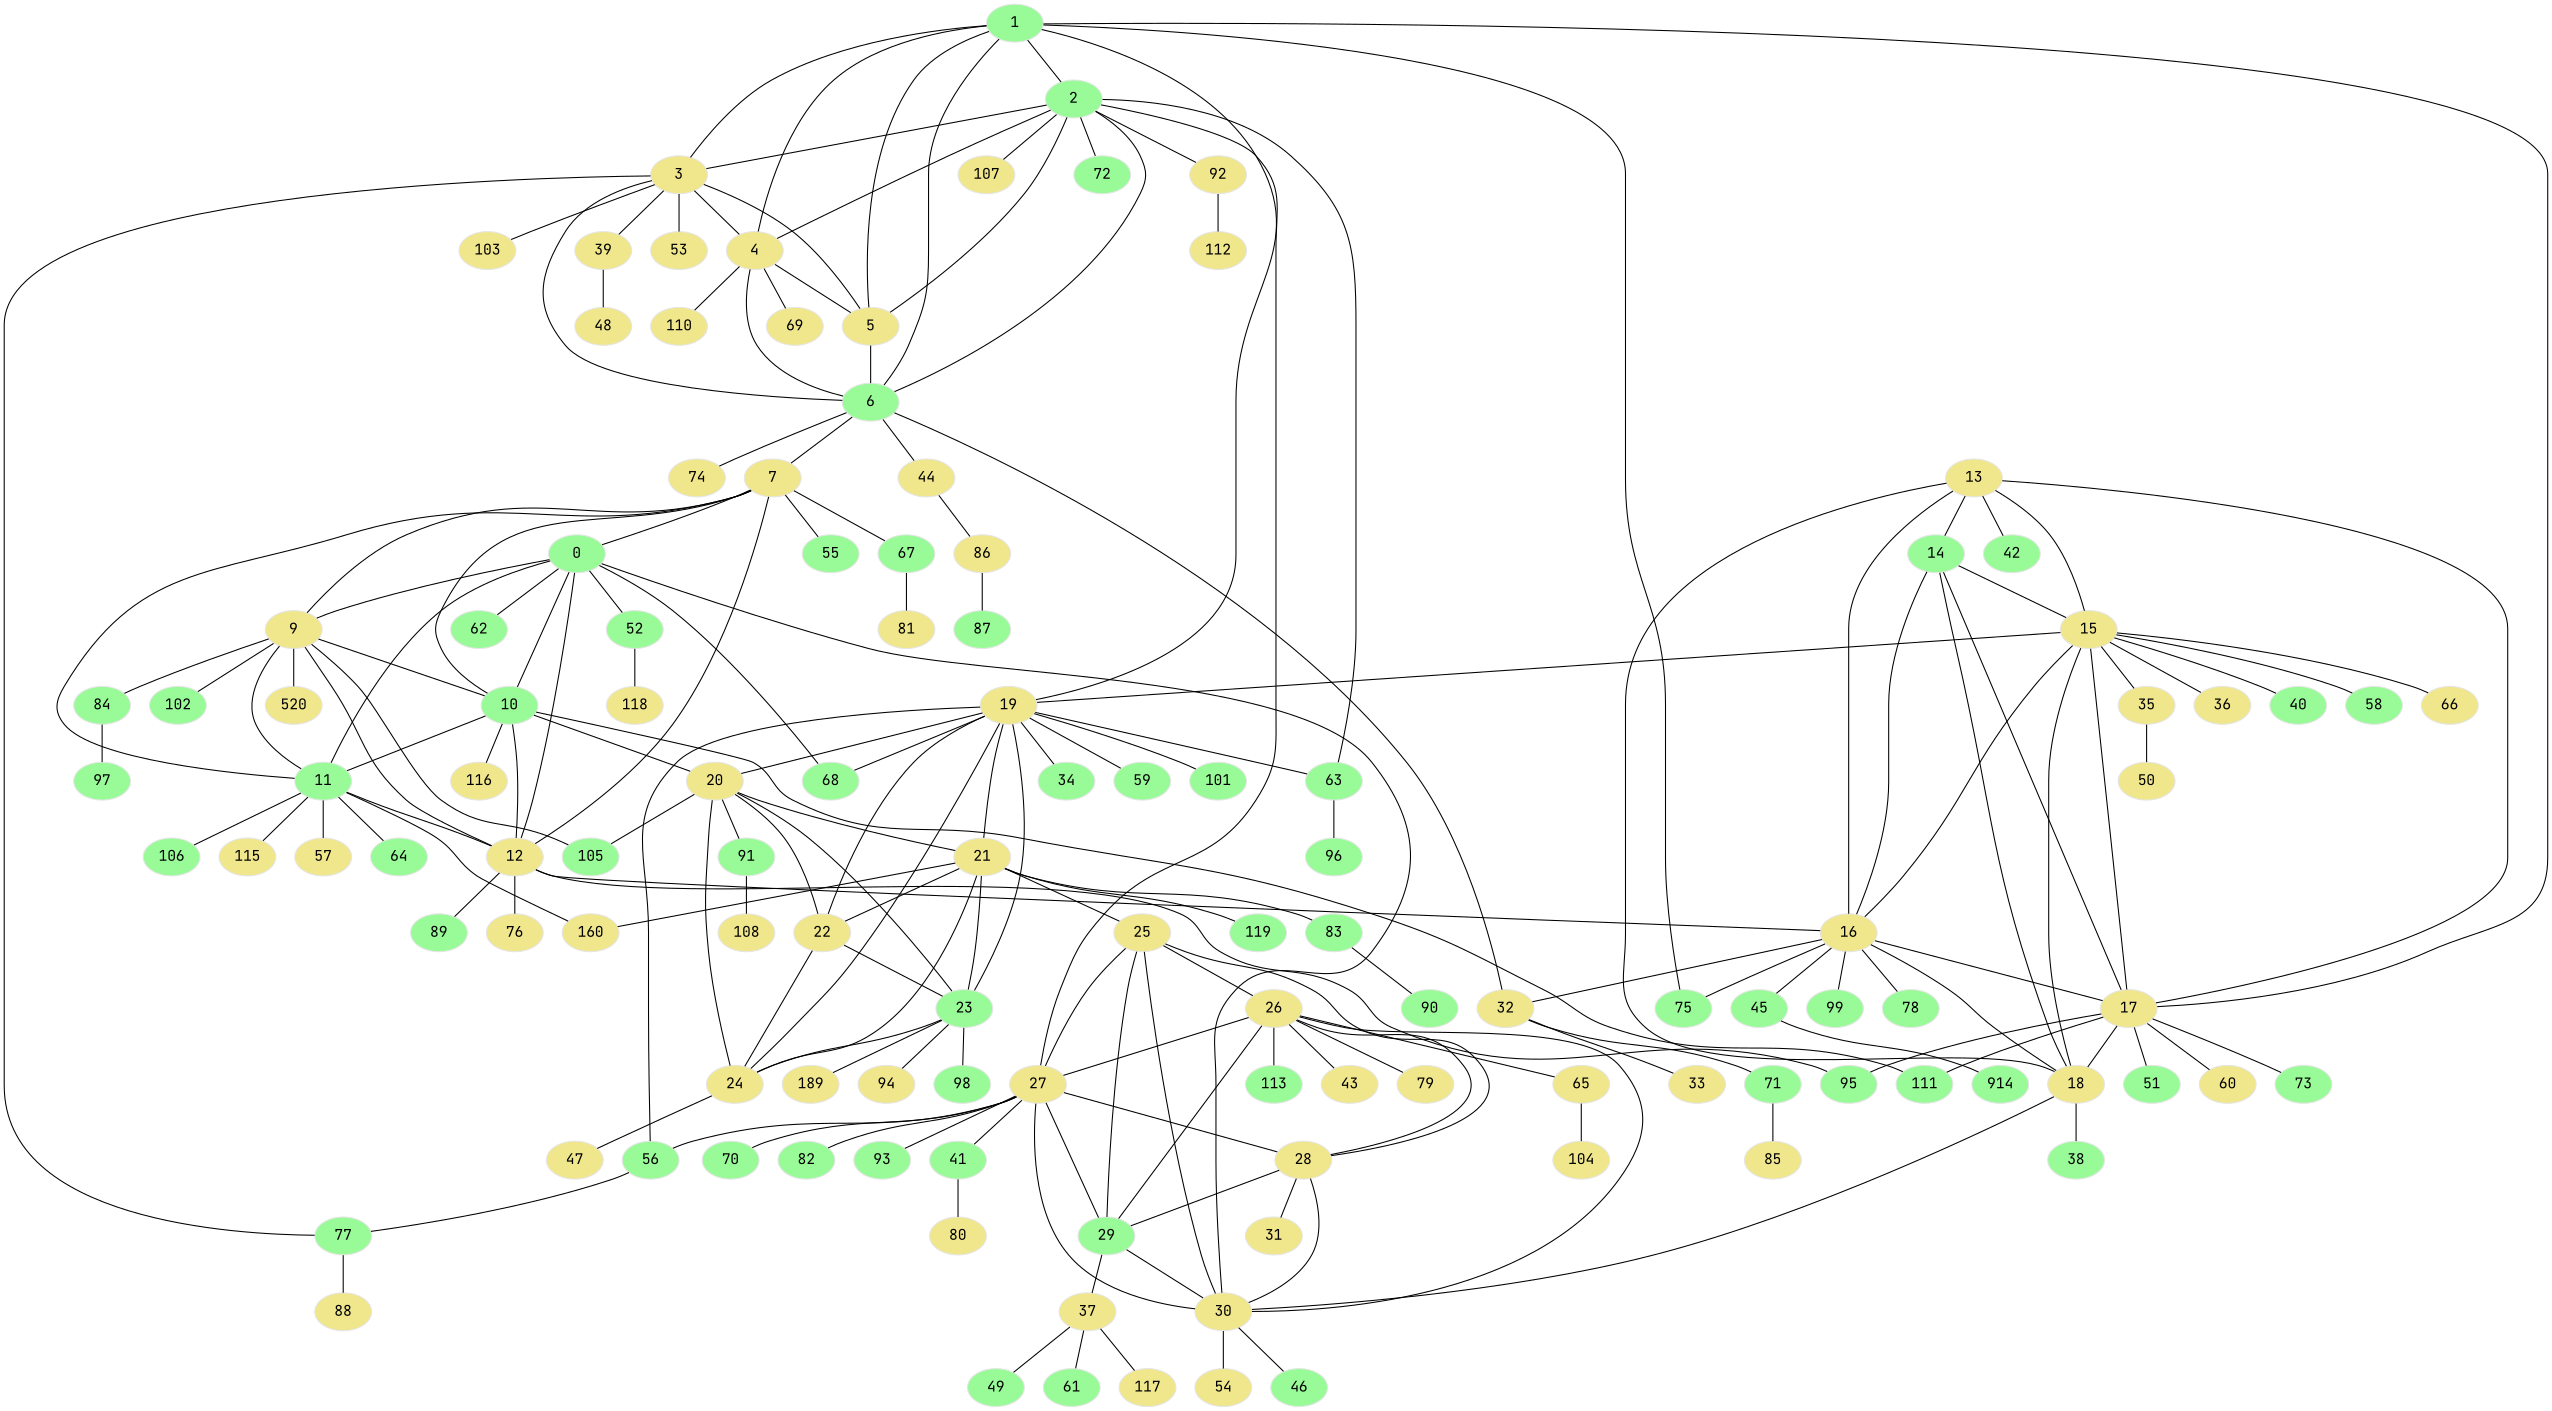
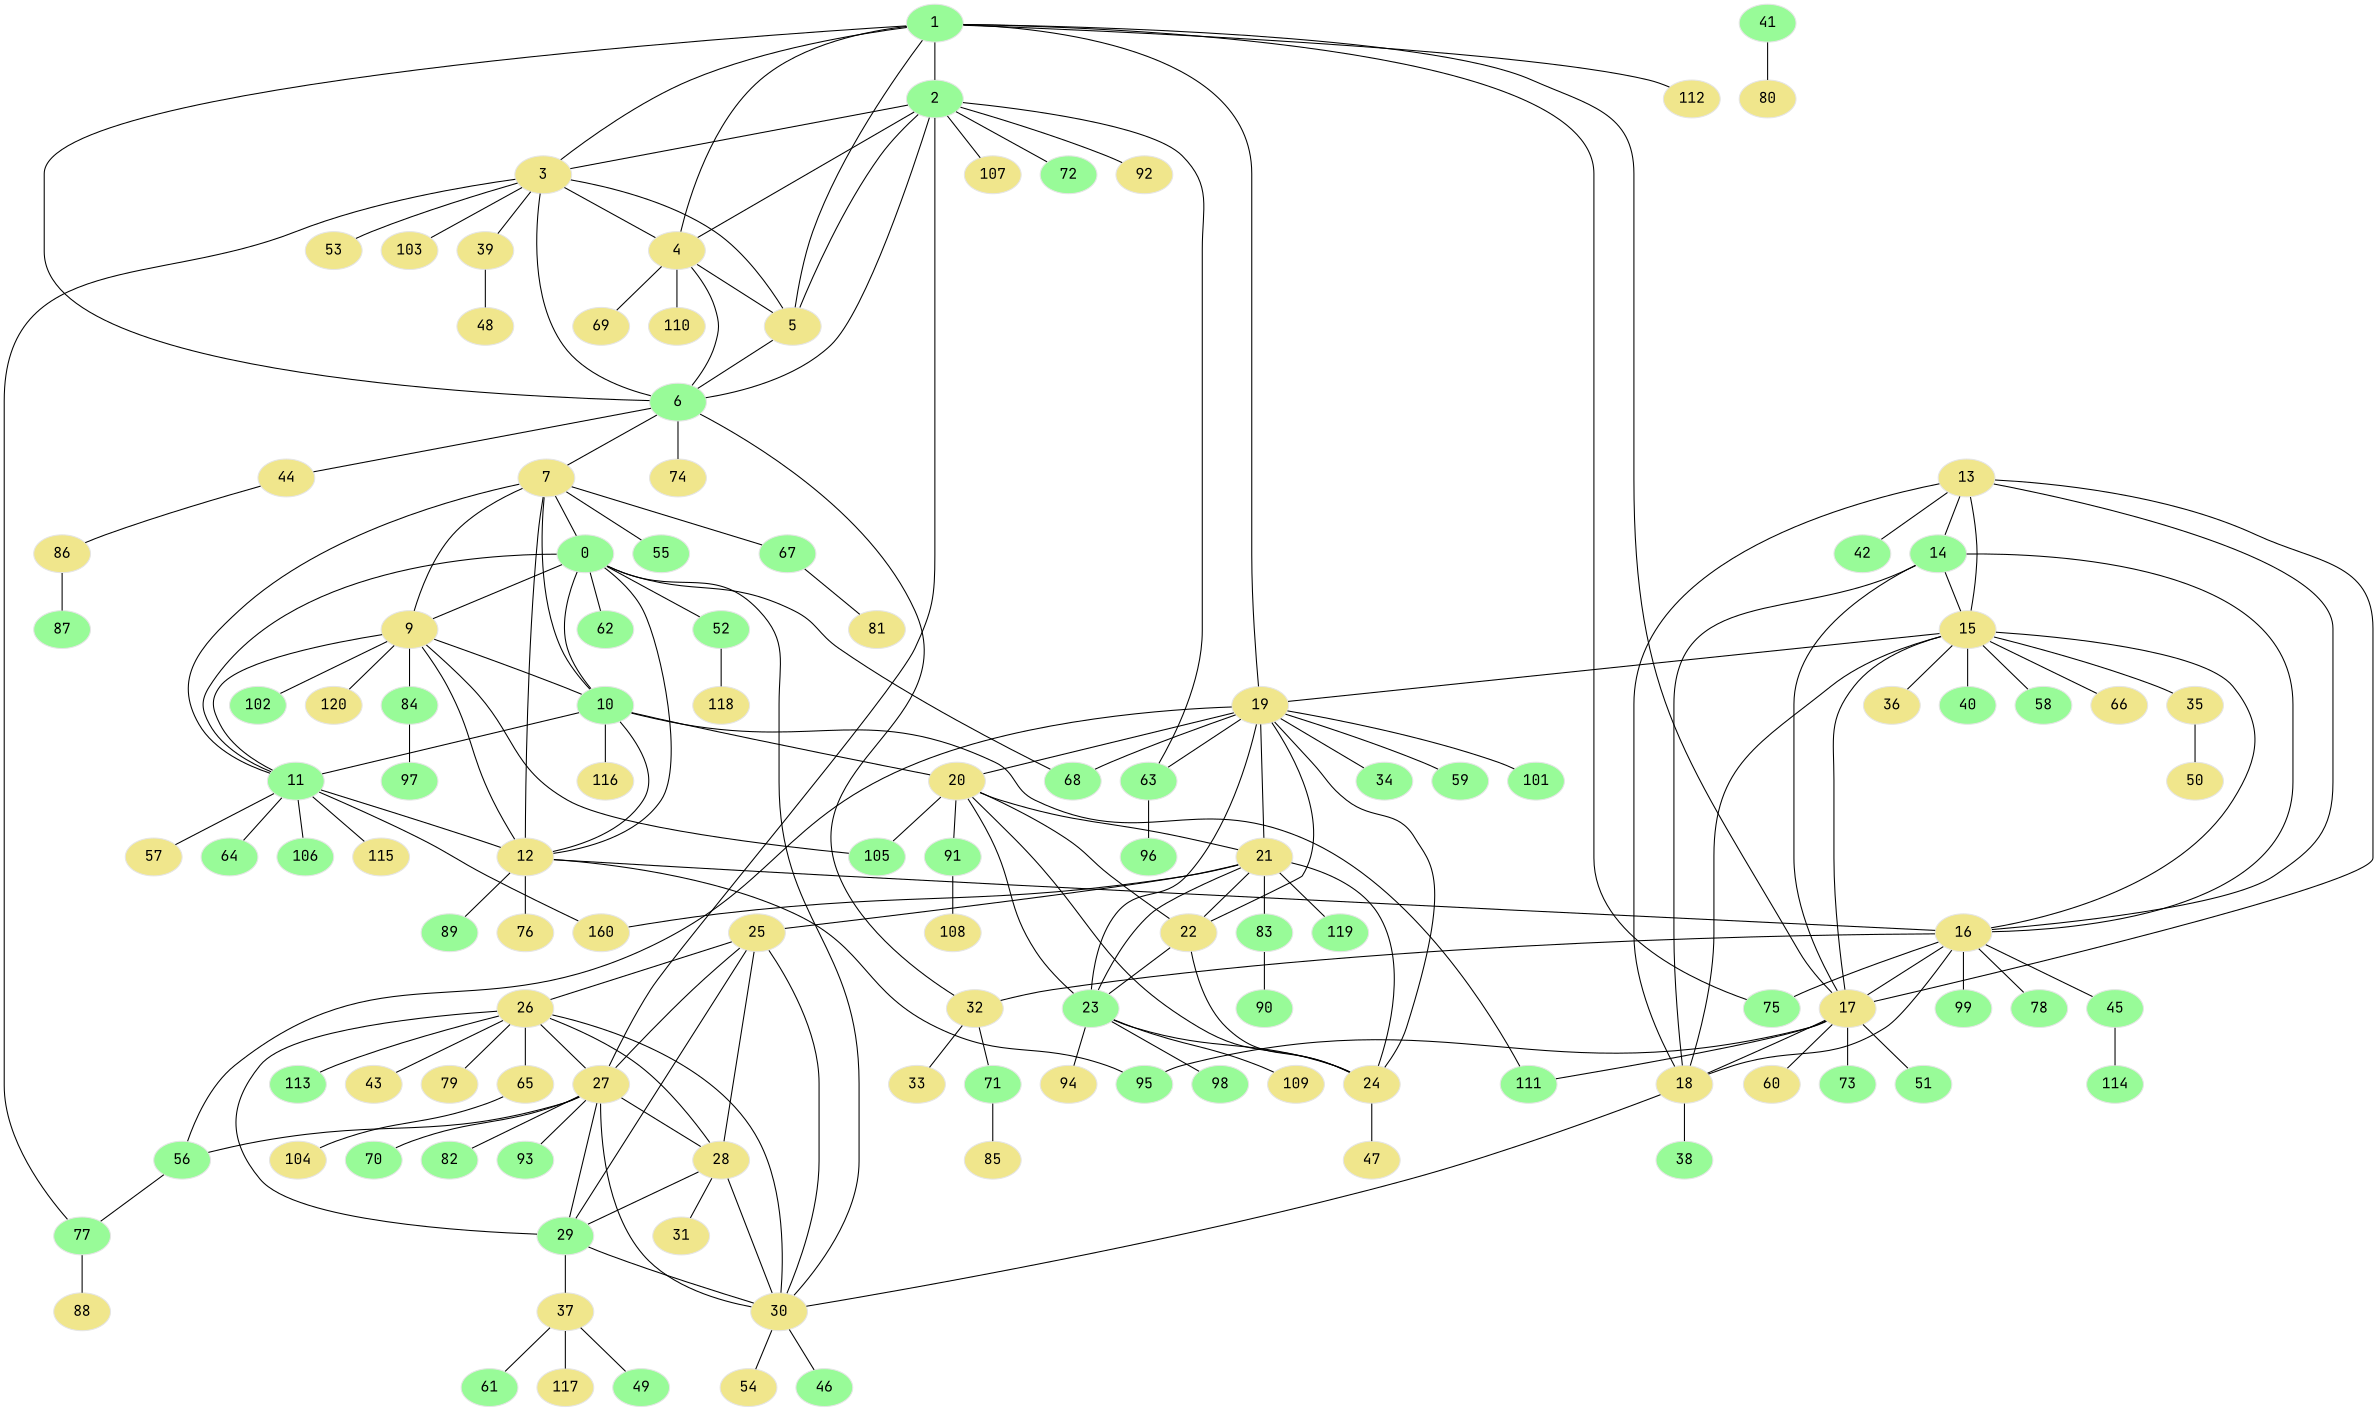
(1218, 213) -> (1477, 56)
(294, 705) -> (334, 705)
(811, 1084) -> (1296, 1084)
(2000, 1084) -> (2115, 1084)
(998, 1122) -> none
